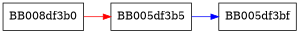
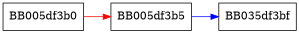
(43, 17) -> (43, 17)
(258, 17) -> (258, 17)
